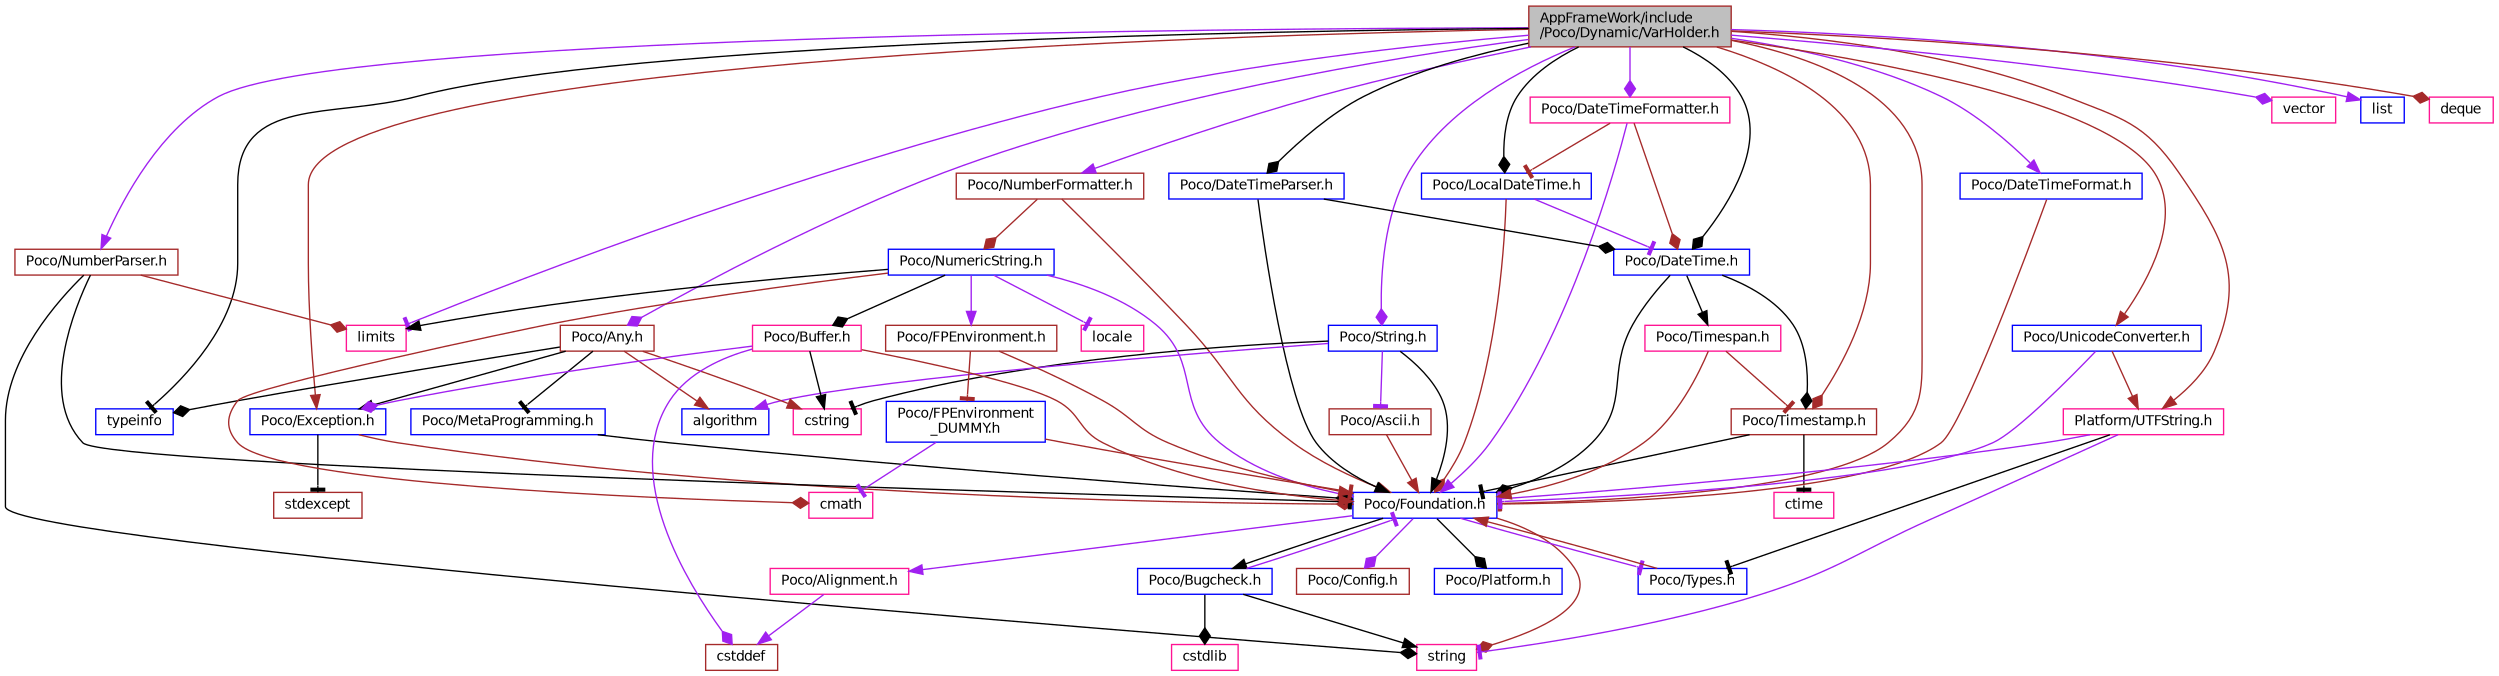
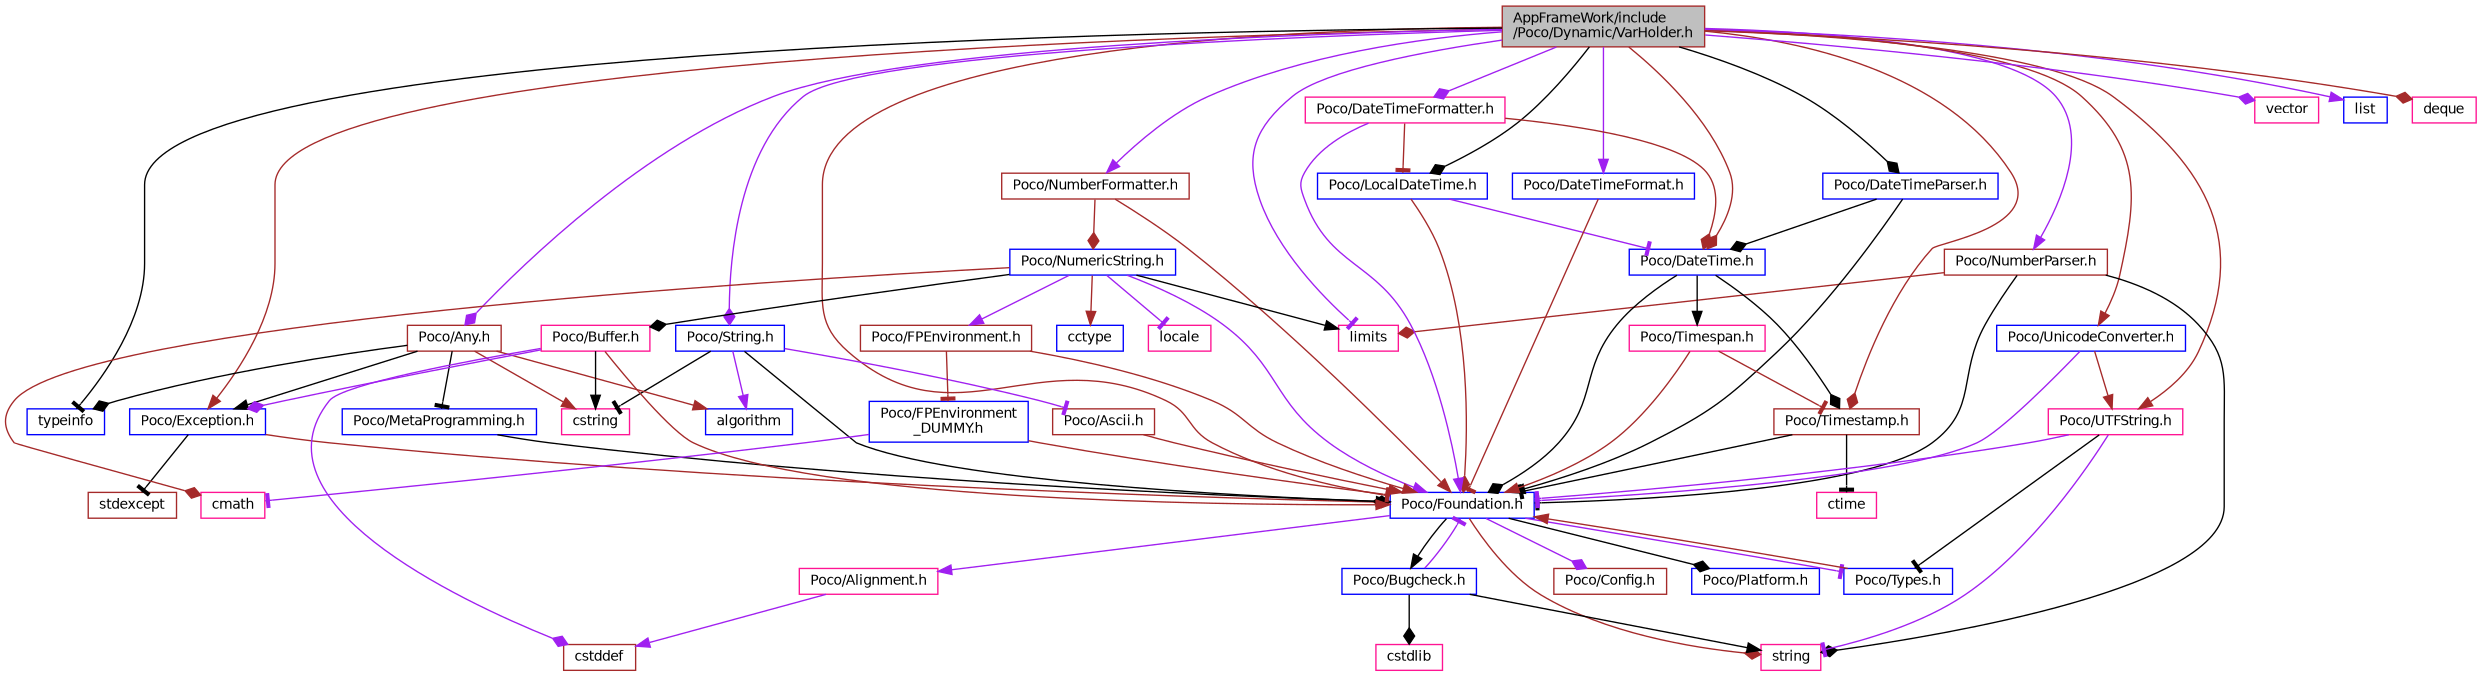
(1750, 133) -> (1707, 130)
none -> (1090, 338)
(2143, 422) -> (2115, 422)
